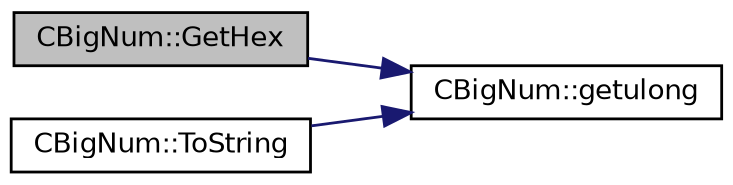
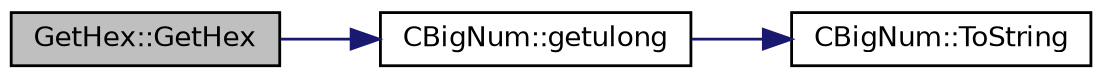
(161, 39) -> (145, 39)
(347, 121) -> (727, 39)
